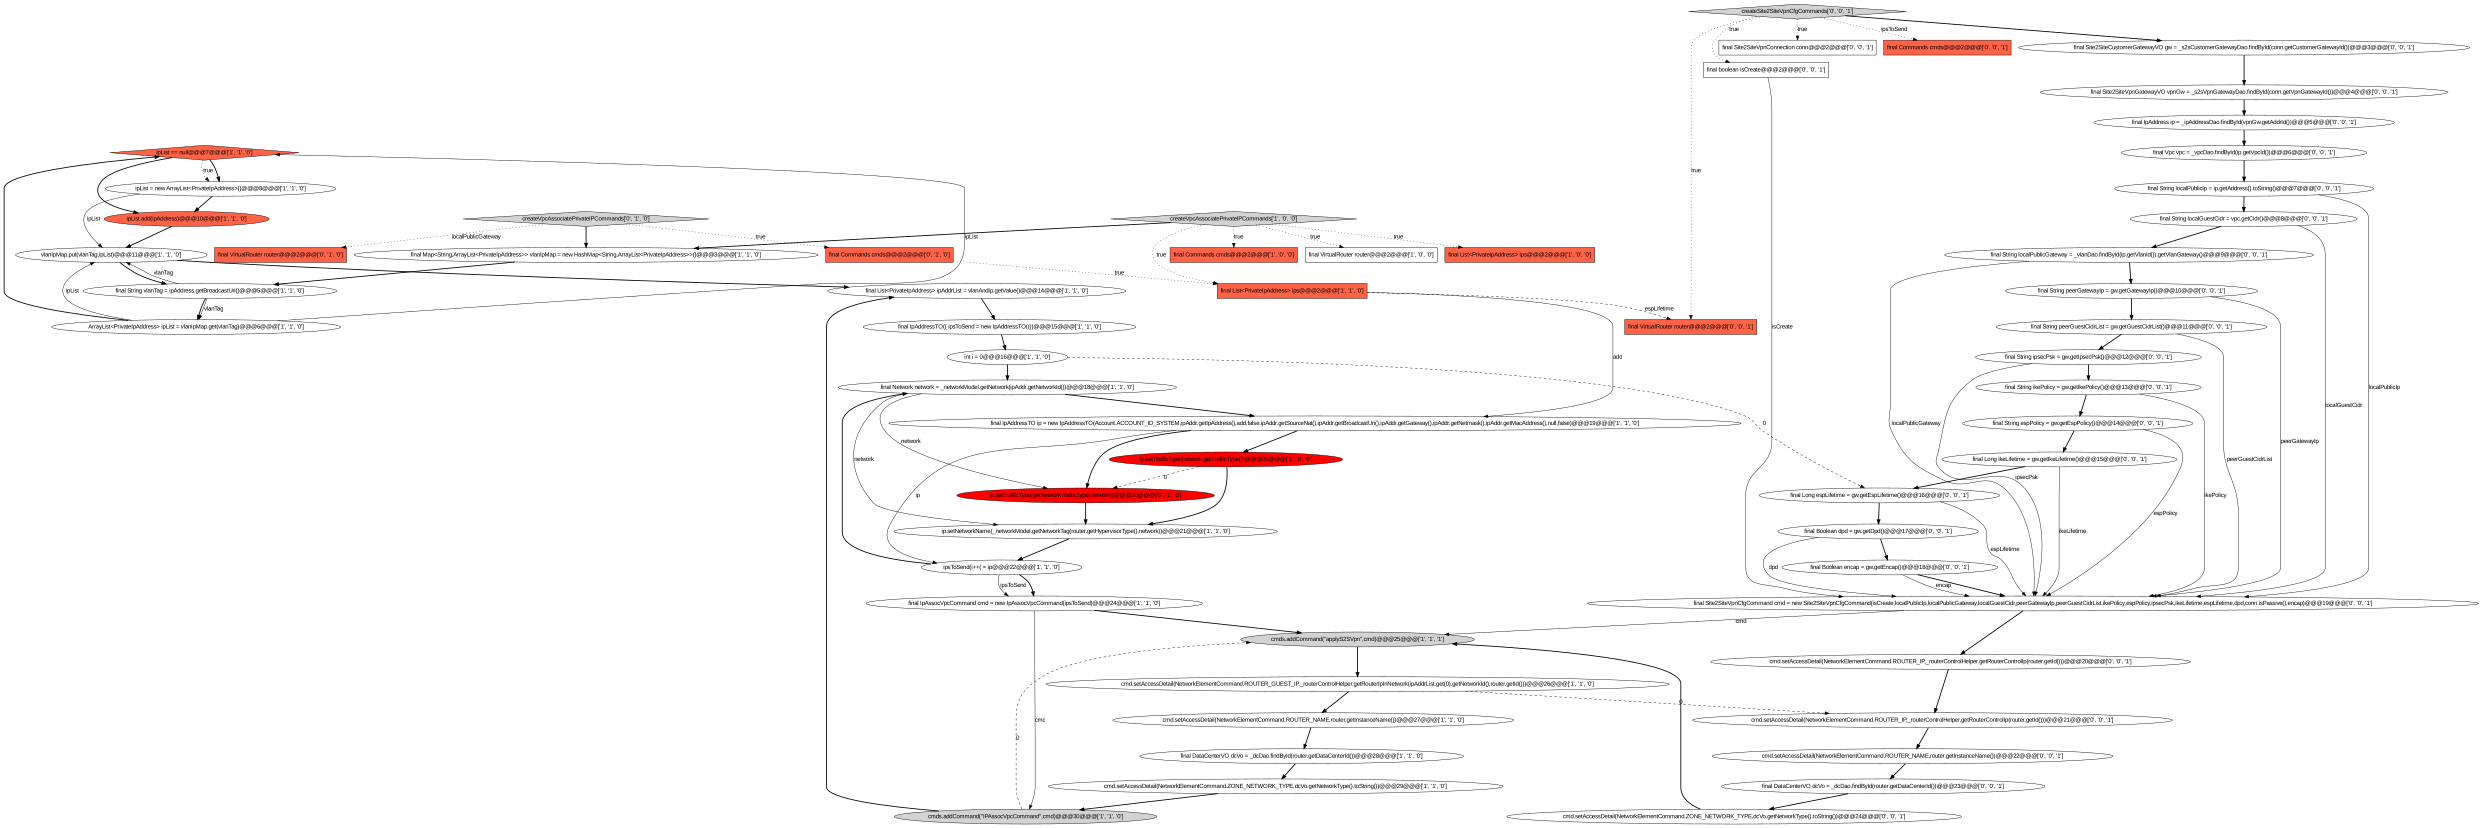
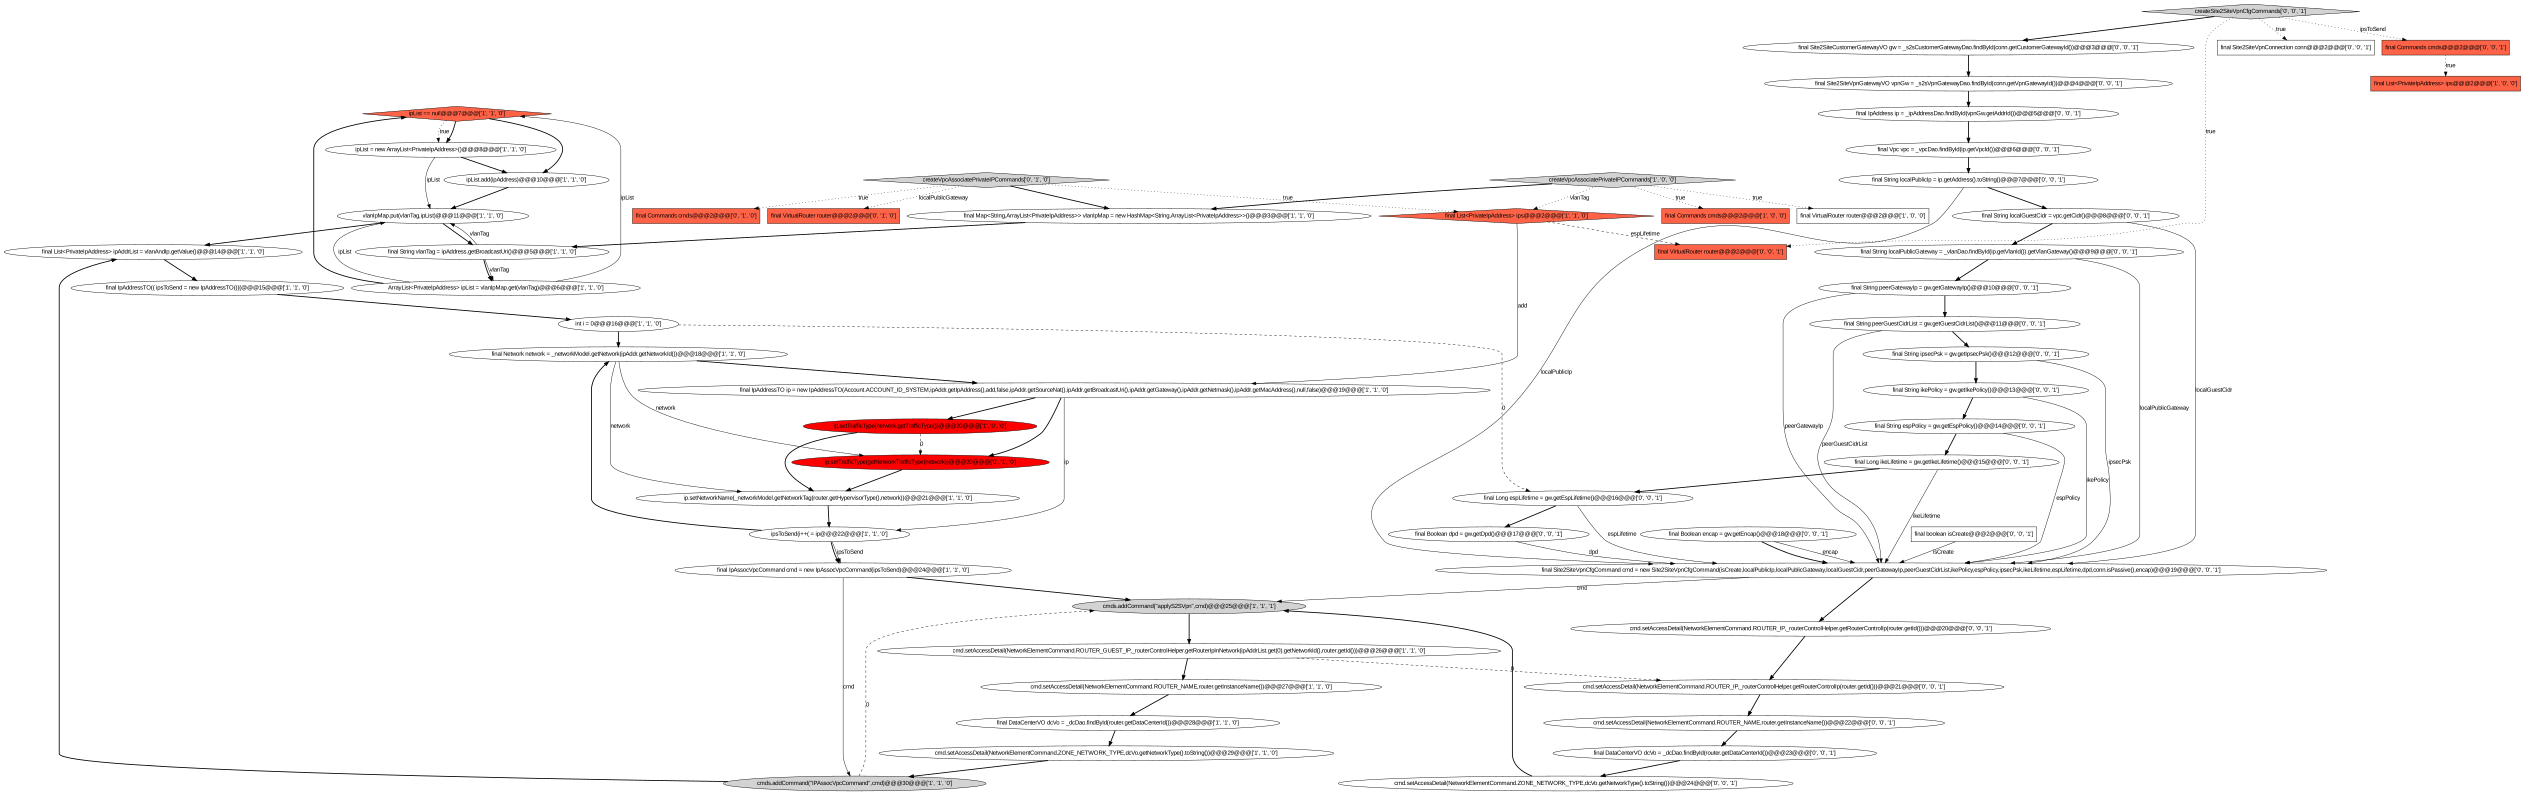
(1722, 33) -> none
(187, 219) -> (527, 180)
(1365, 236) -> (2446, 64)
(1161, 255) -> (1580, 198)
(1083, 272) -> (1248, 198)
(1292, 291) -> (1517, 216)
(1883, 547) -> none
